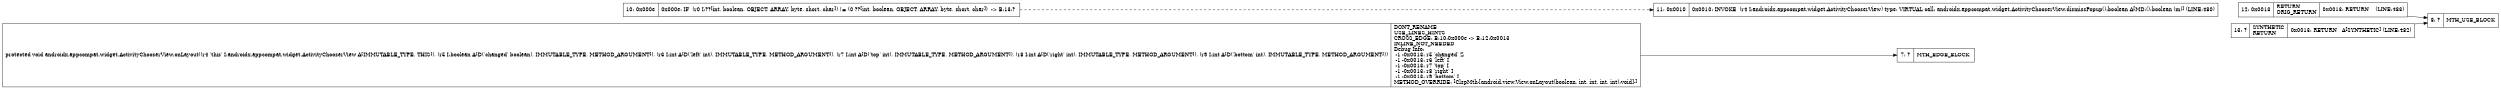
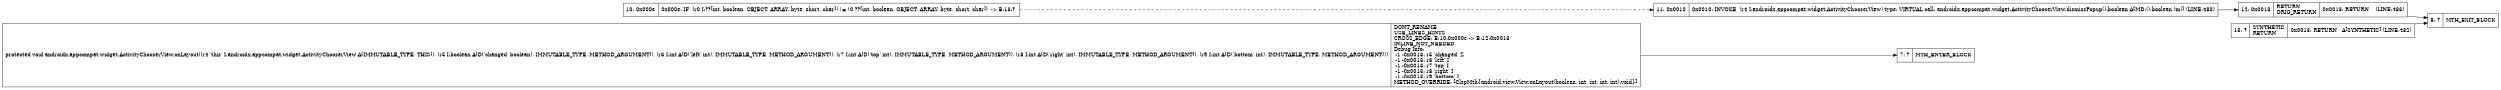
none -> (2226, 10)
(2471, 20) -> (2471, 20)
(1943, 55) -> (1943, 55)
